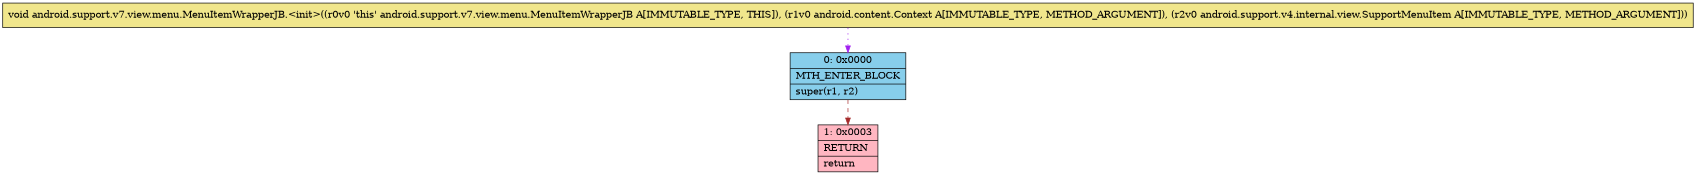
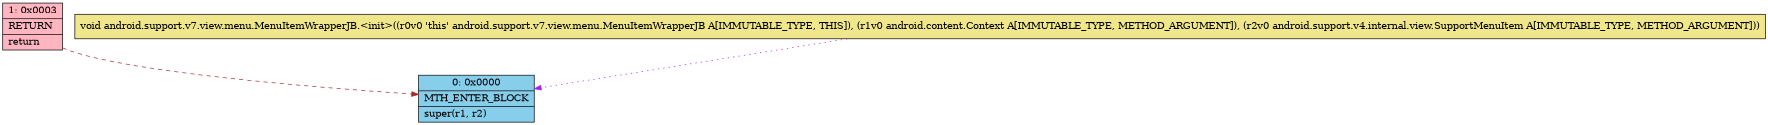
(848, 109) -> (236, 79)
